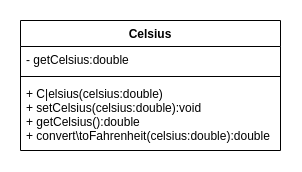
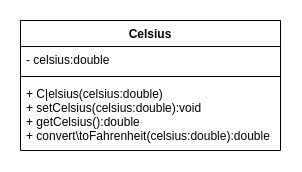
(82, 60) -> (72, 60)
